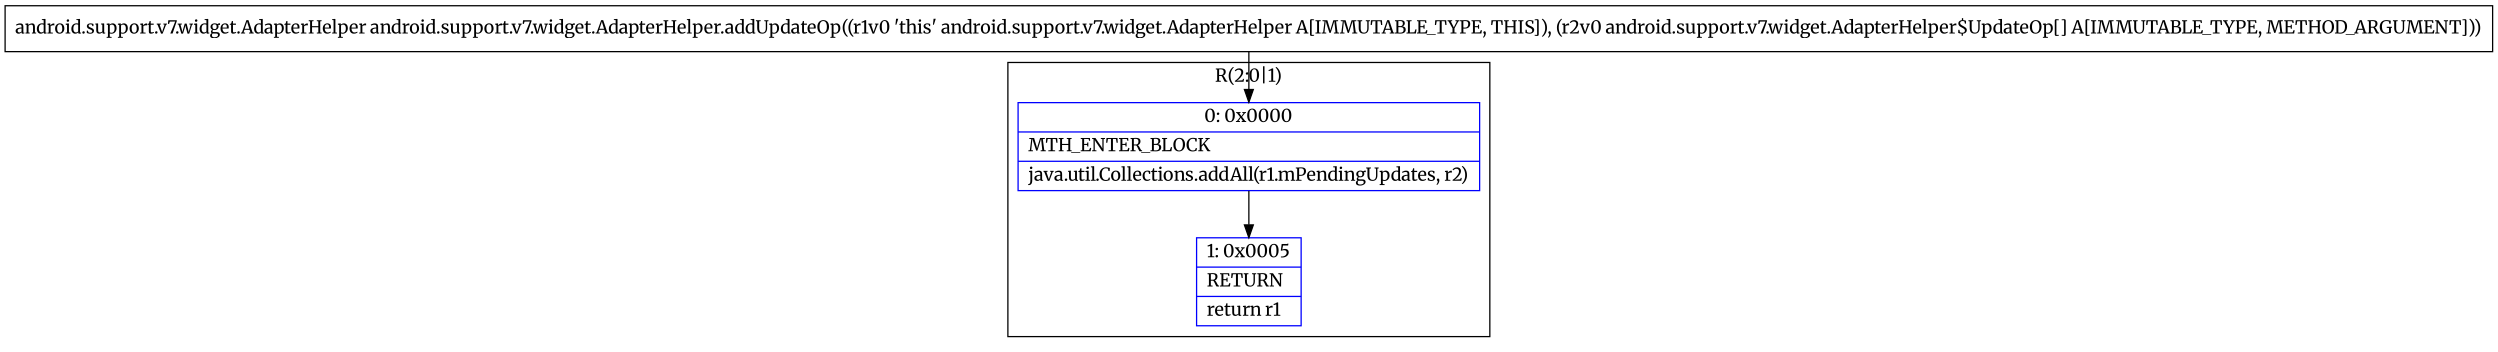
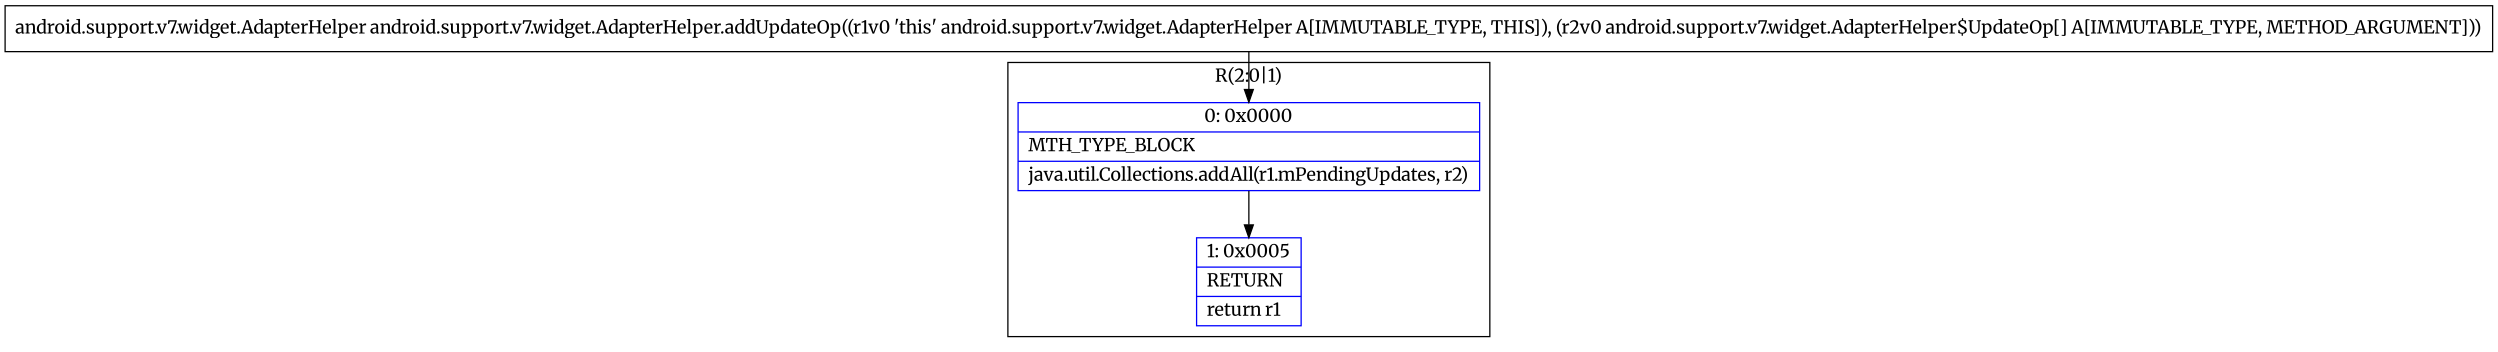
(1119, 146) -> (1112, 146)
